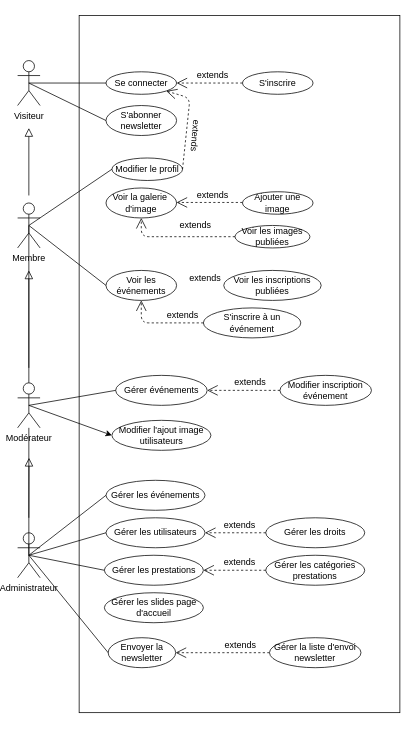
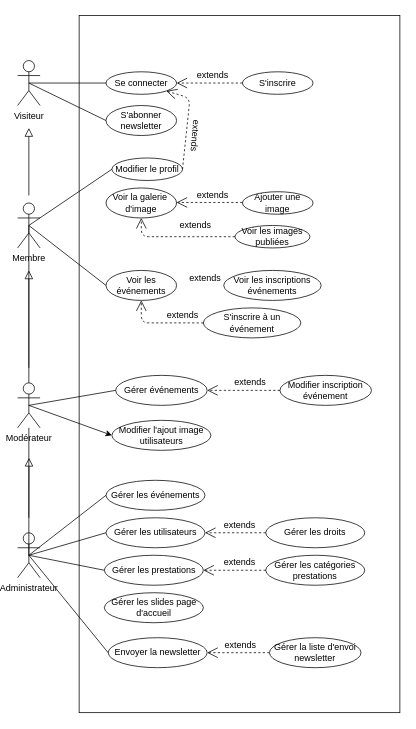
(273, 285) -> (273, 285)
(142, 653) -> (158, 653)
